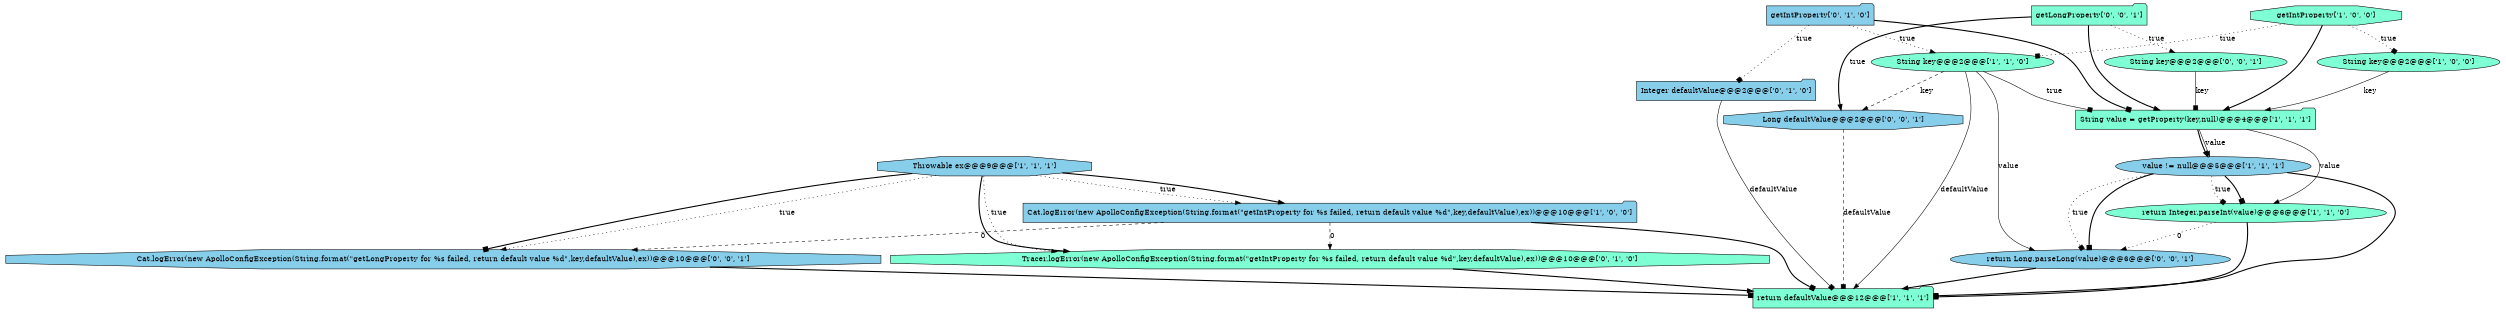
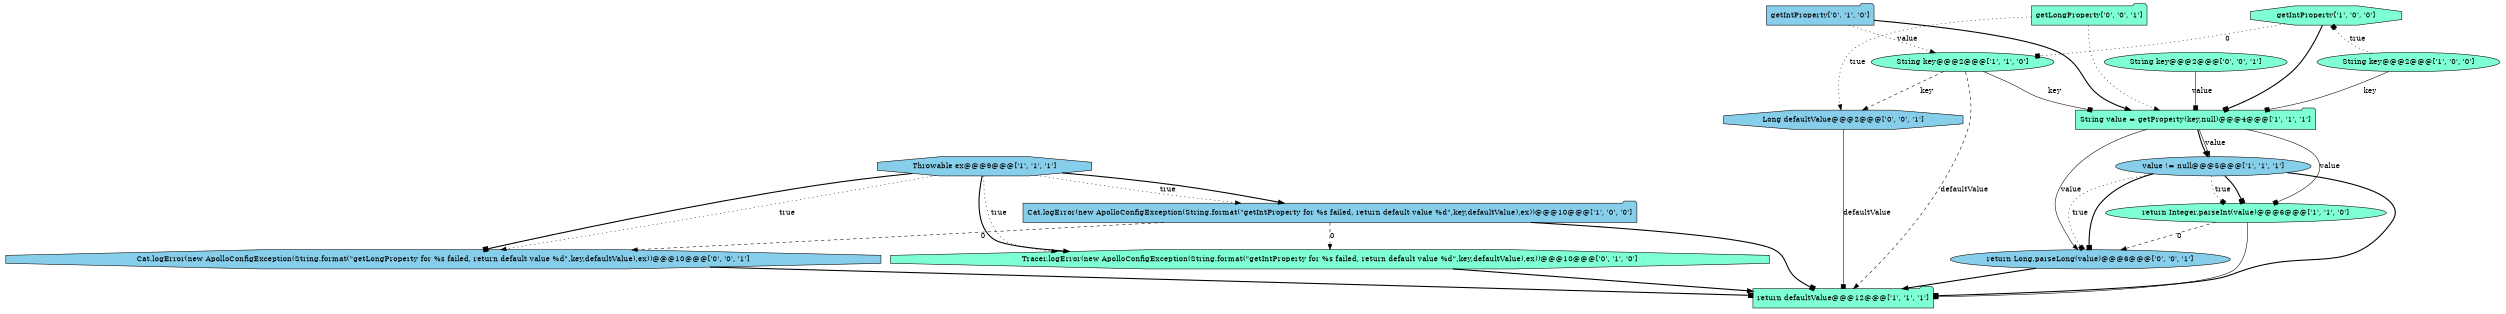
(1911, 29) -> (1911, 29)
(2371, 36) -> (2352, 44)
(2140, 38) -> none
(1908, 39) -> (1908, 39)
(2011, 39) -> (2011, 39)
(2228, 39) -> (2228, 39)
(2285, 77) -> (2285, 77)
(2105, 79) -> (2105, 79)
(1726, 91) -> none
(2055, 91) -> (2055, 91)
(2202, 91) -> (2202, 91)
(2331, 94) -> (2331, 94)
(2313, 154) -> (2313, 154)
(1998, 164) -> (2073, 170)
(1938, 189) -> (1938, 189)
(1843, 206) -> (1843, 206)
(2171, 235) -> (2171, 235)
(2113, 290) -> (2113, 290)
